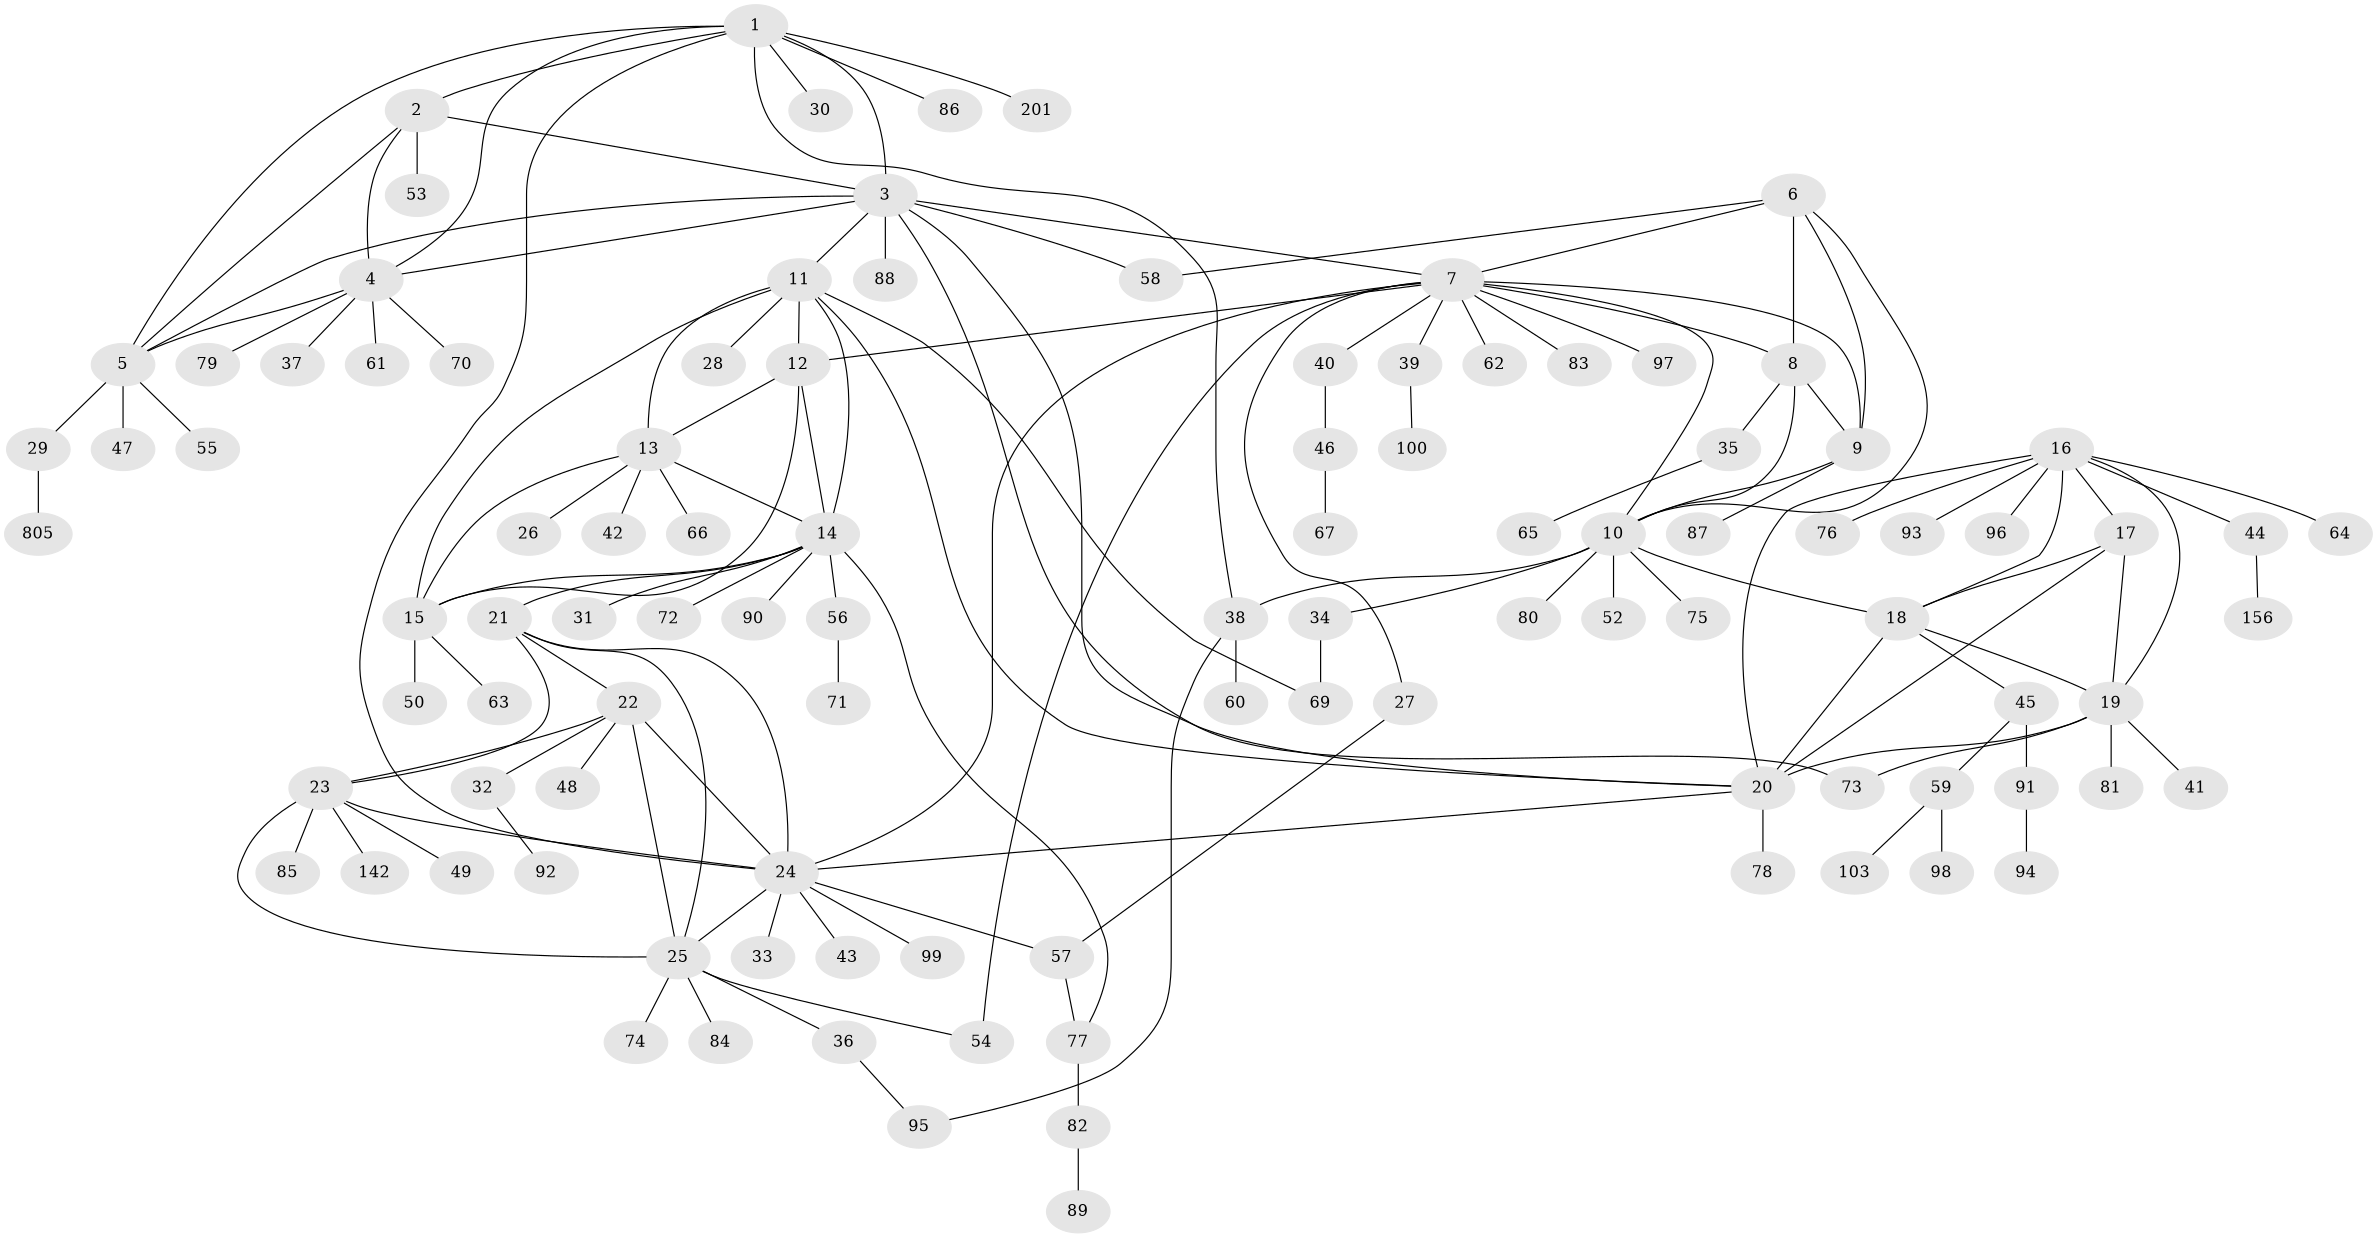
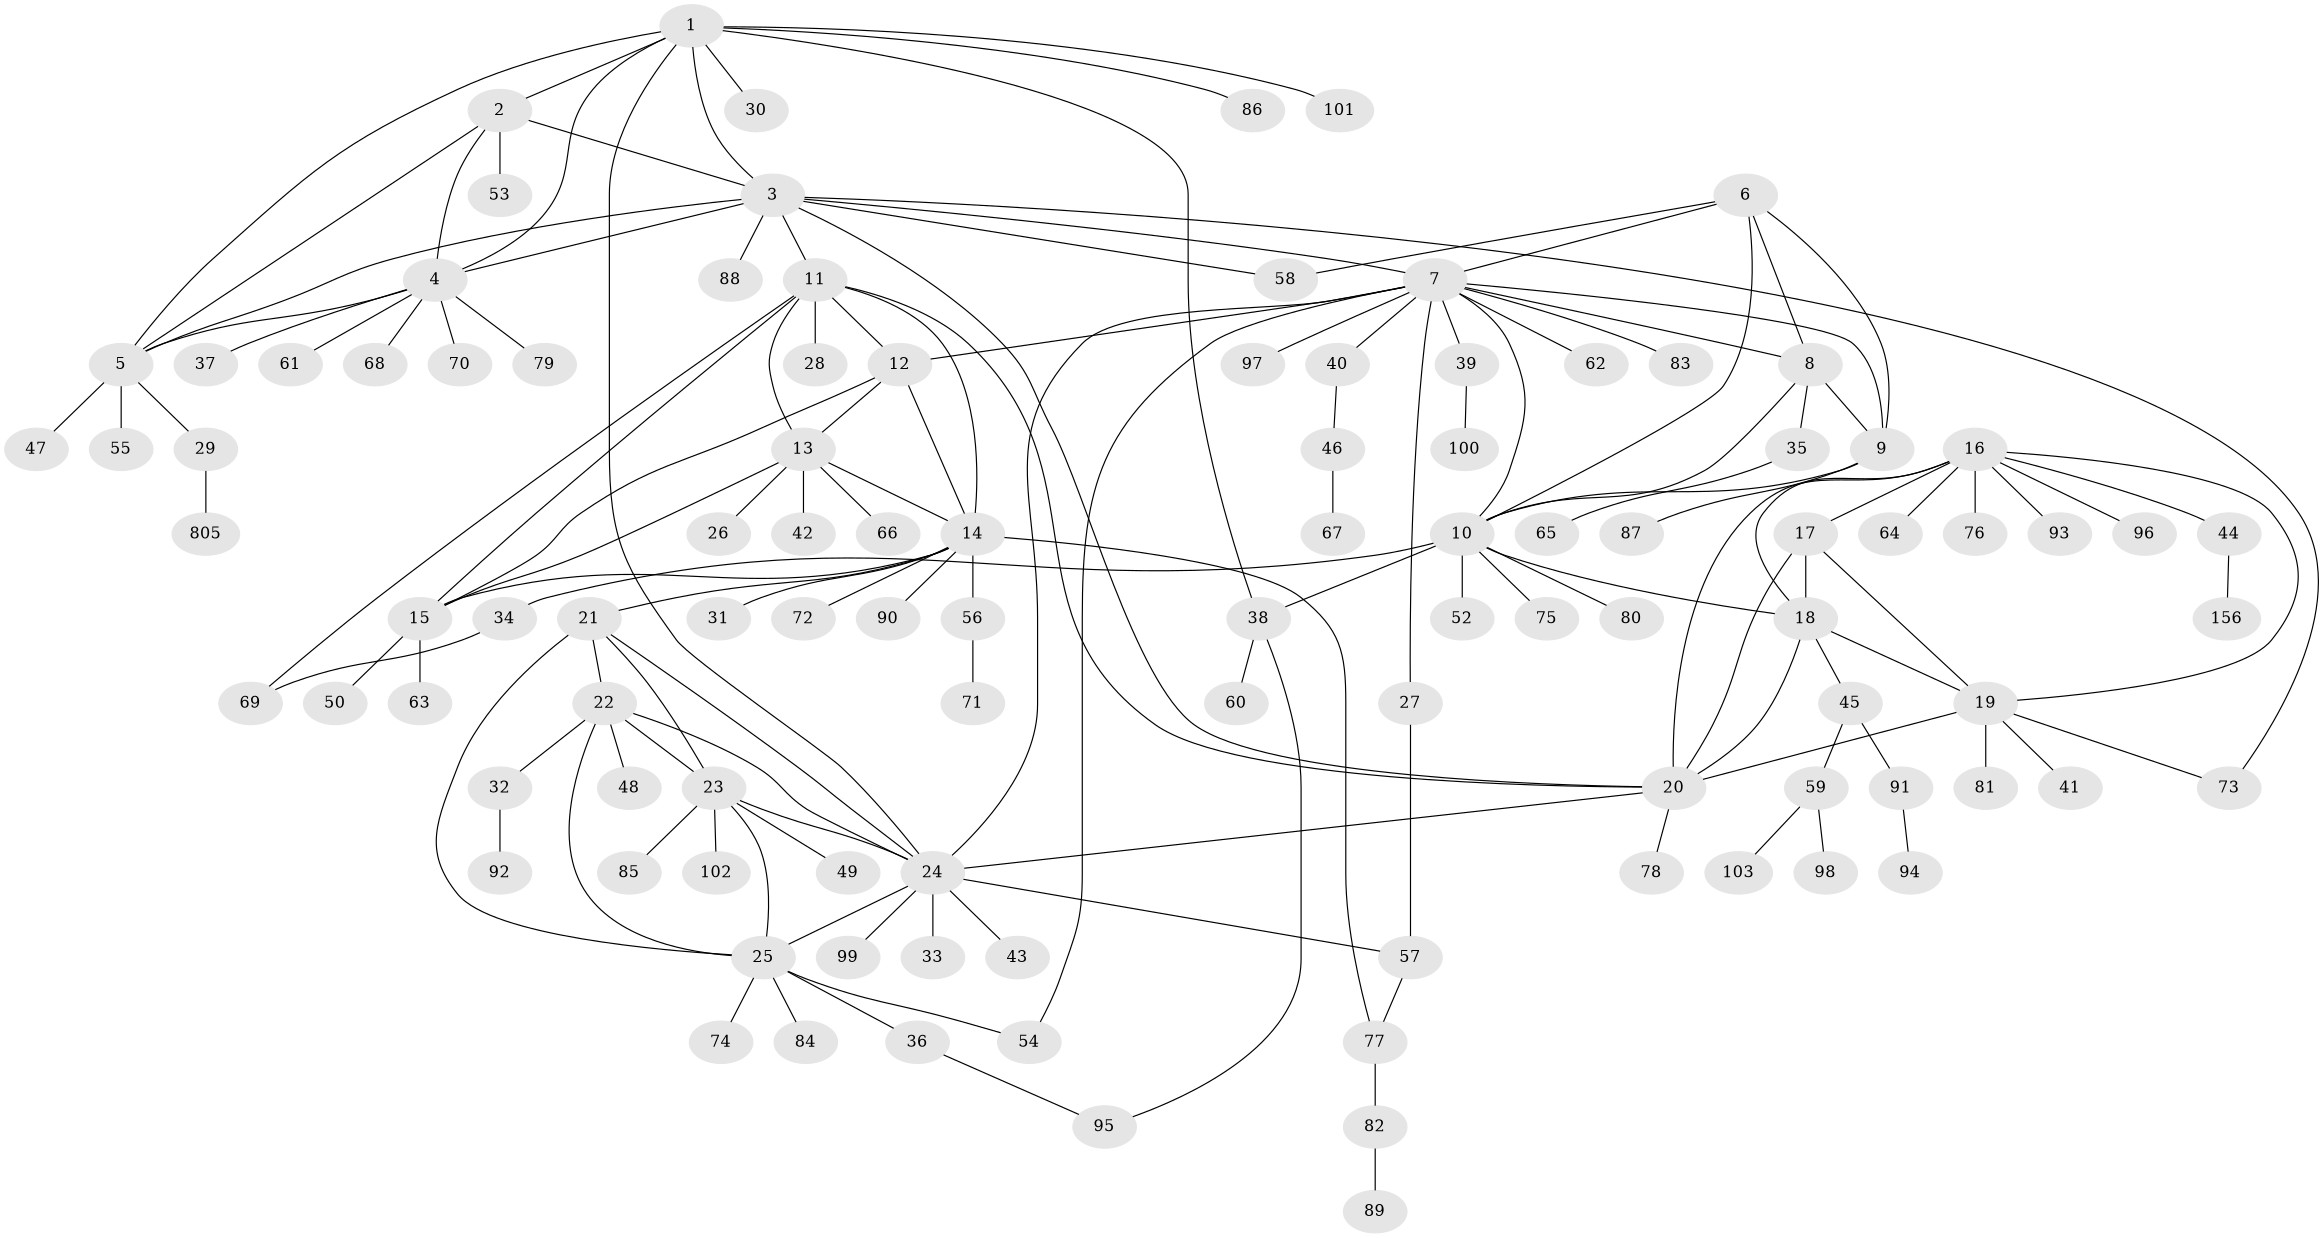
(1037, 111) -> (1340, 111)
none -> (375, 365)
(375, 873) -> (716, 873)
